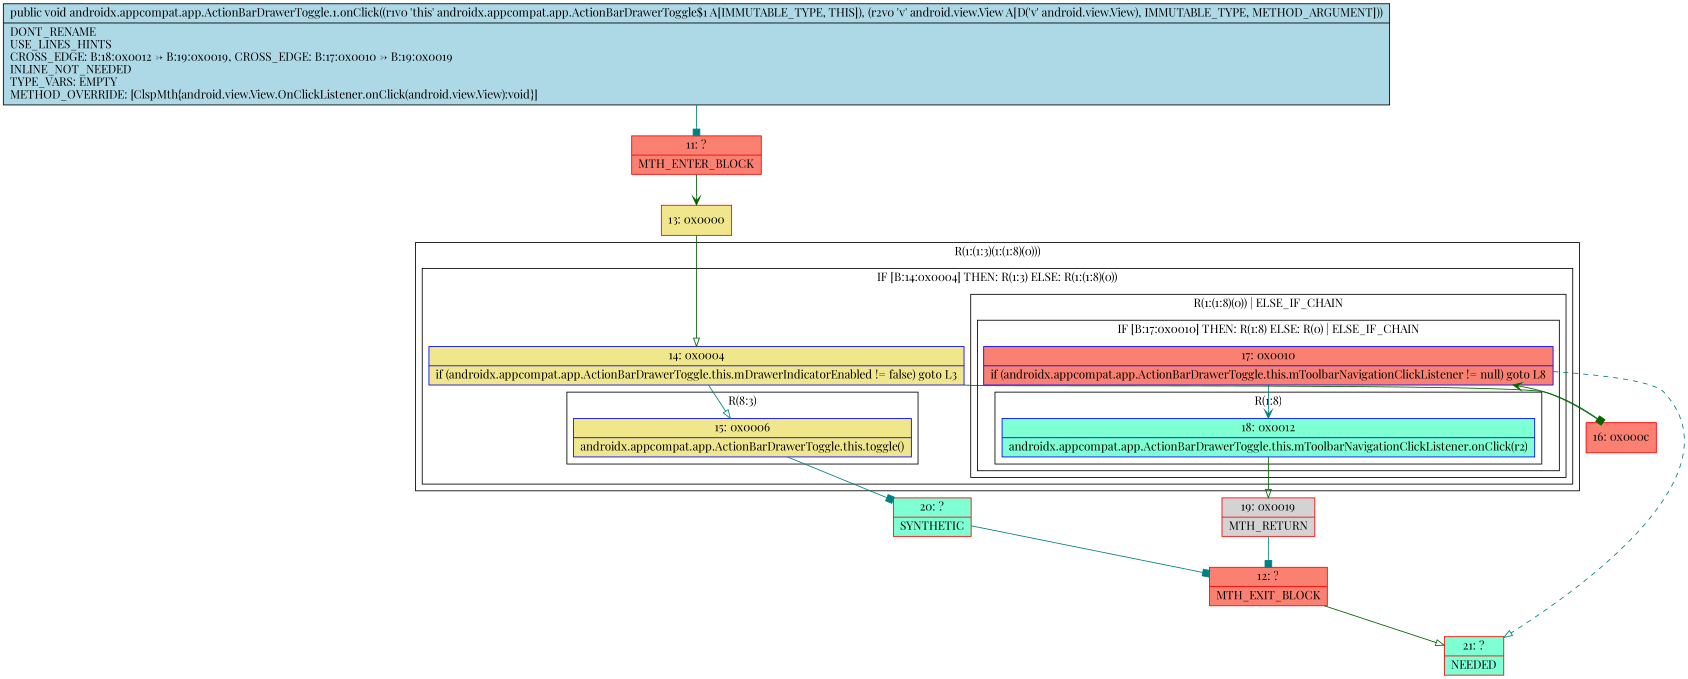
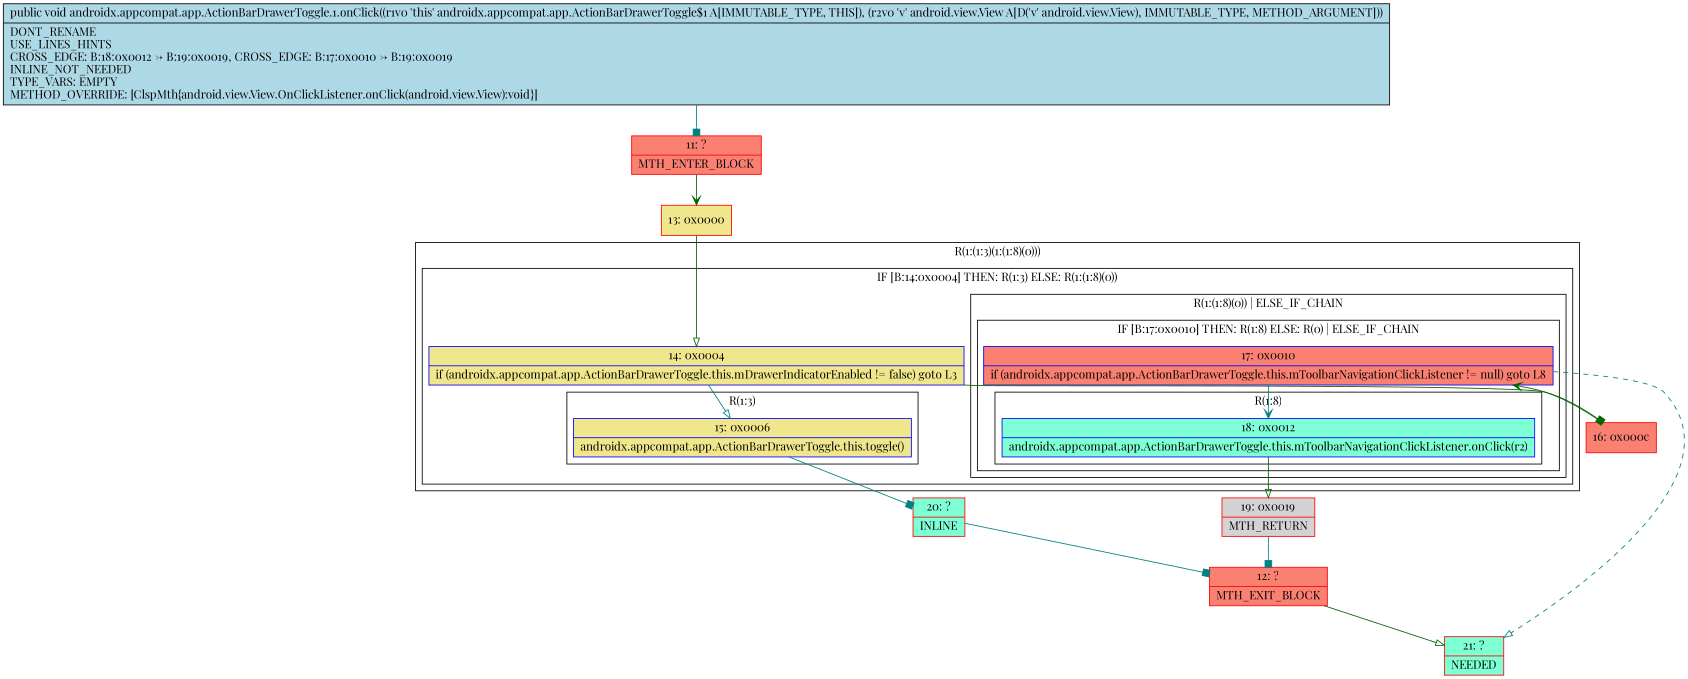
(742, 402) -> (742, 402)
(932, 526) -> (939, 526)
